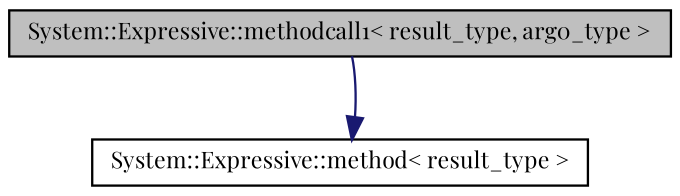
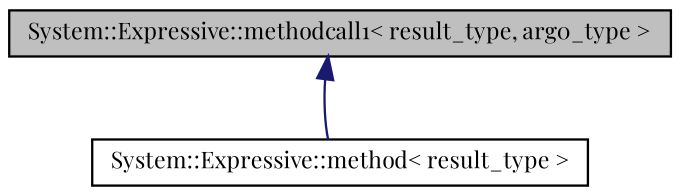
(355, 87) -> (325, 110)
